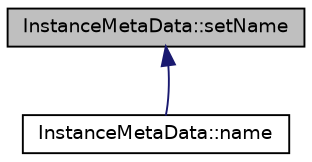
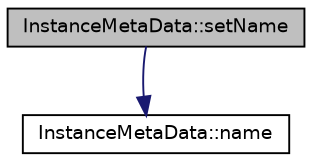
(169, 91) -> (143, 71)
